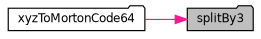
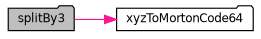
(160, 19) -> (89, 19)
